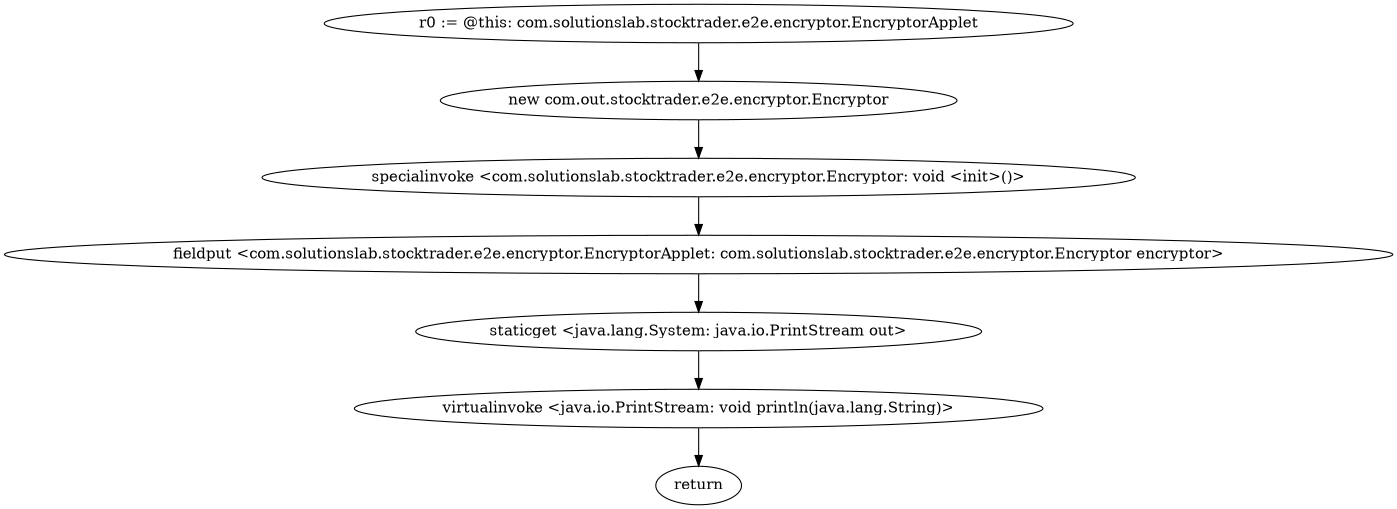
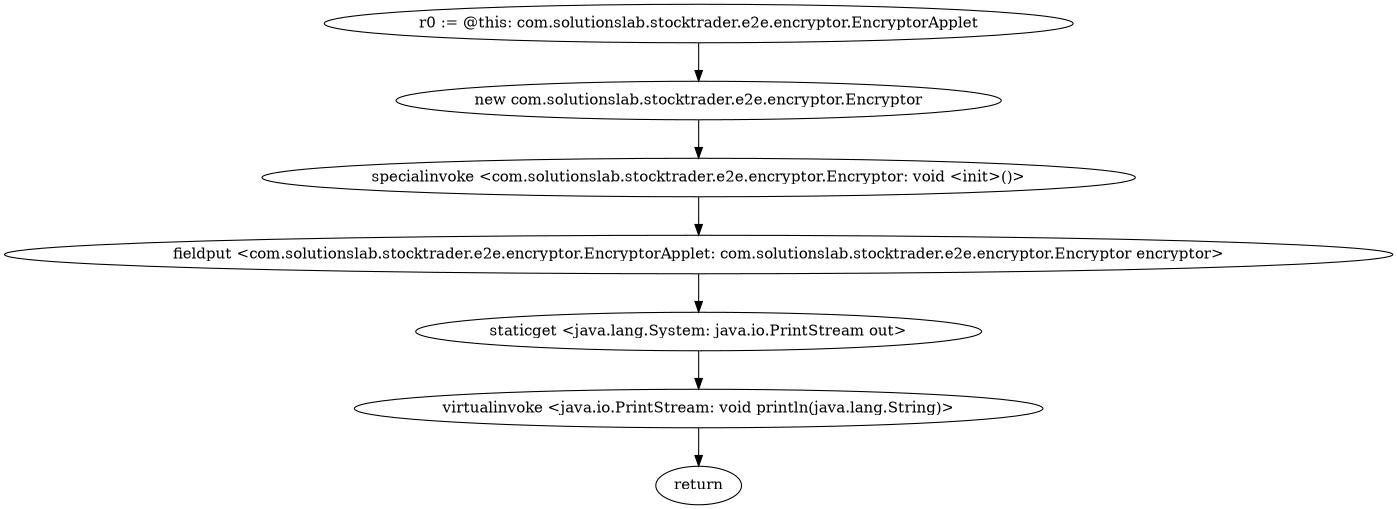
(699, 101) -> (699, 101)
